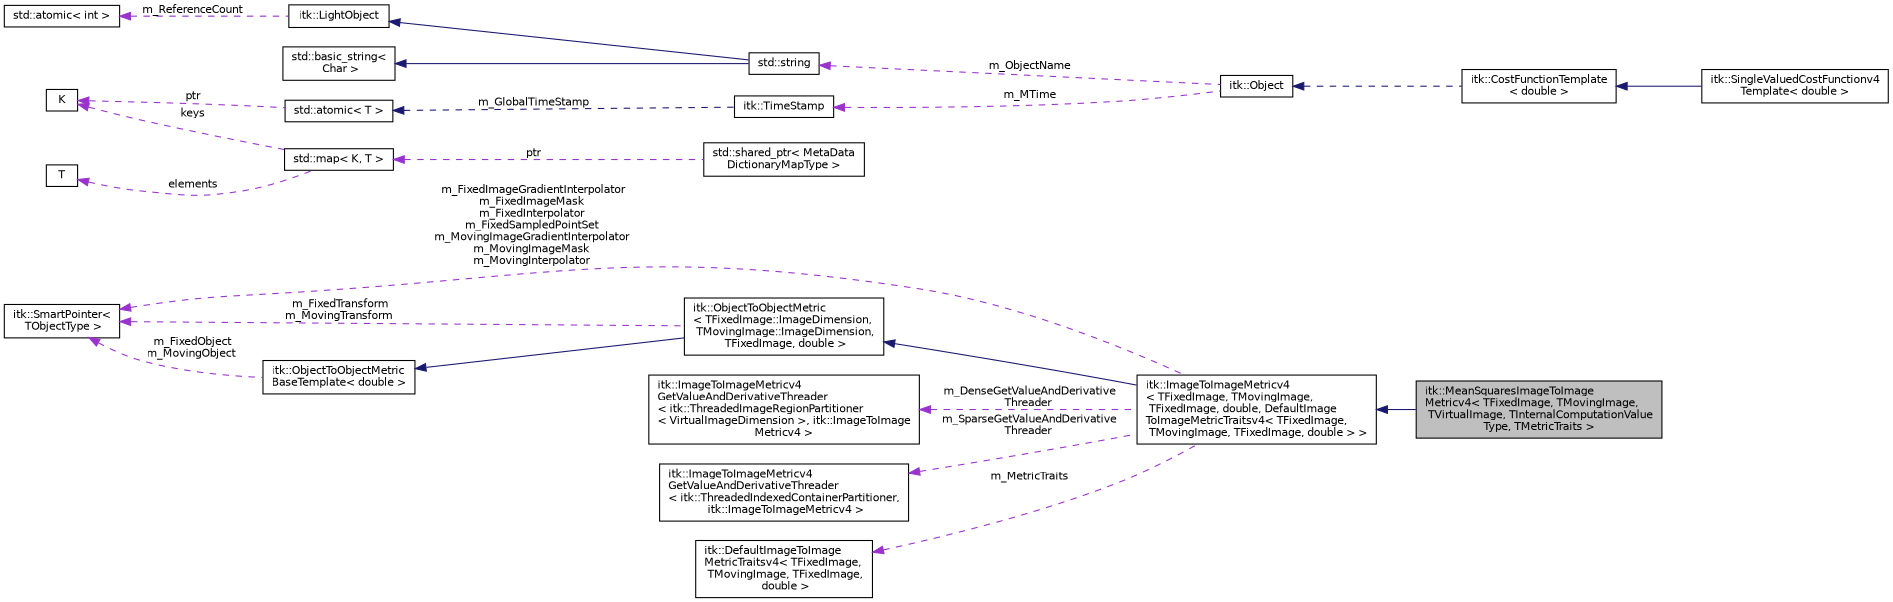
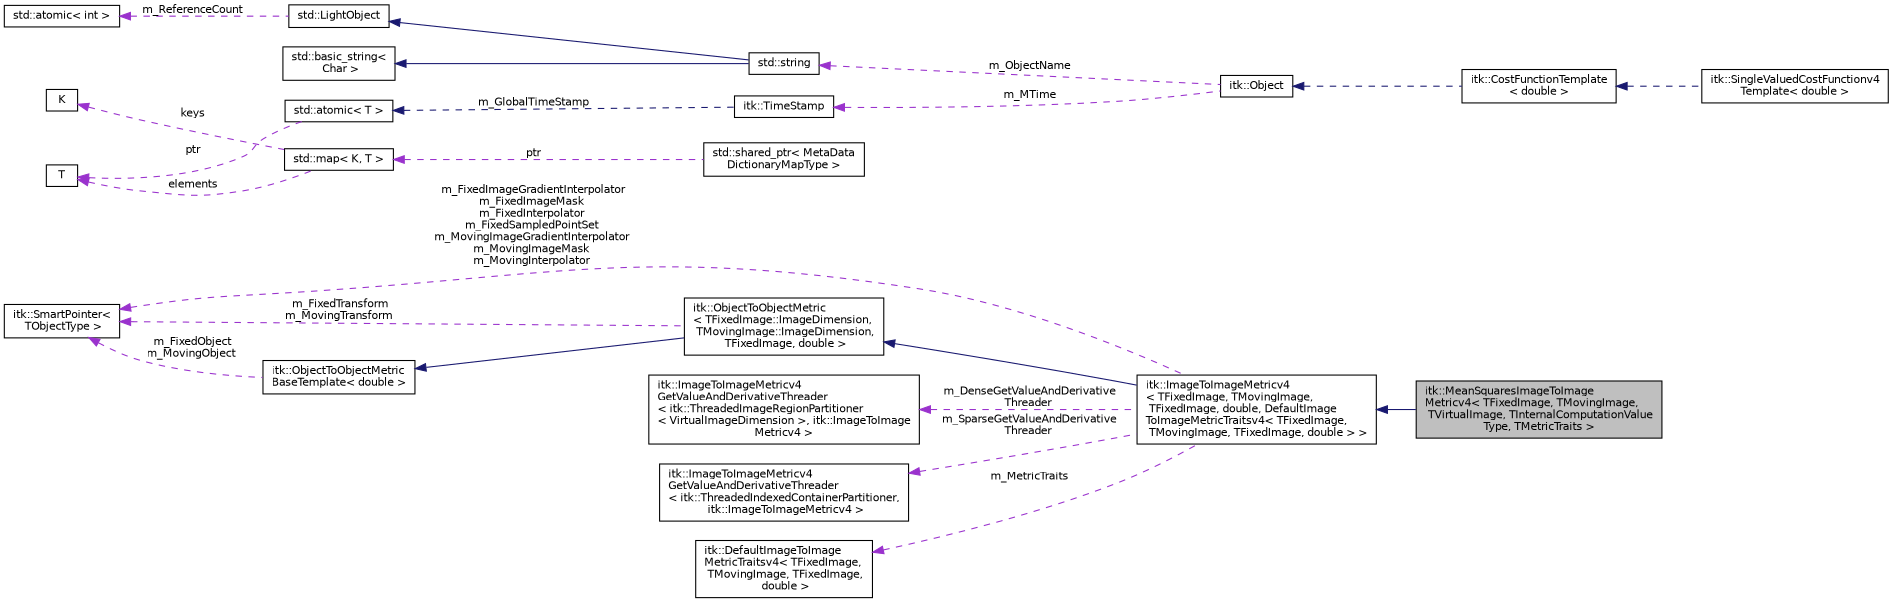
(339, 16) -> (339, 16)
(1664, 86) -> (1664, 86)
(187, 103) -> (202, 170)
